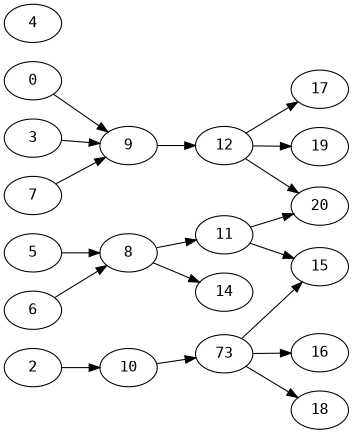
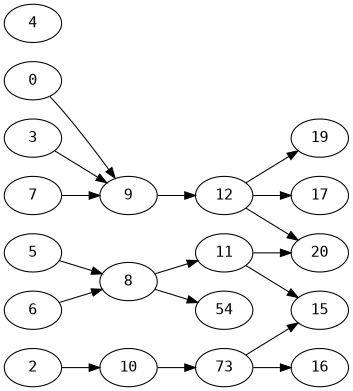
(224, 292) -> (224, 310)
(320, 410) -> none
